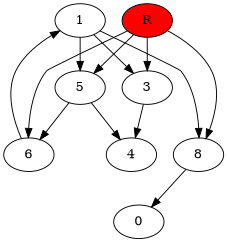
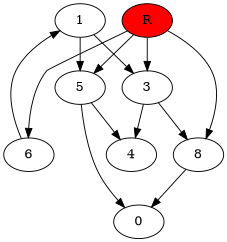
(168, 64) -> (170, 117)
(57, 117) -> (92, 156)
